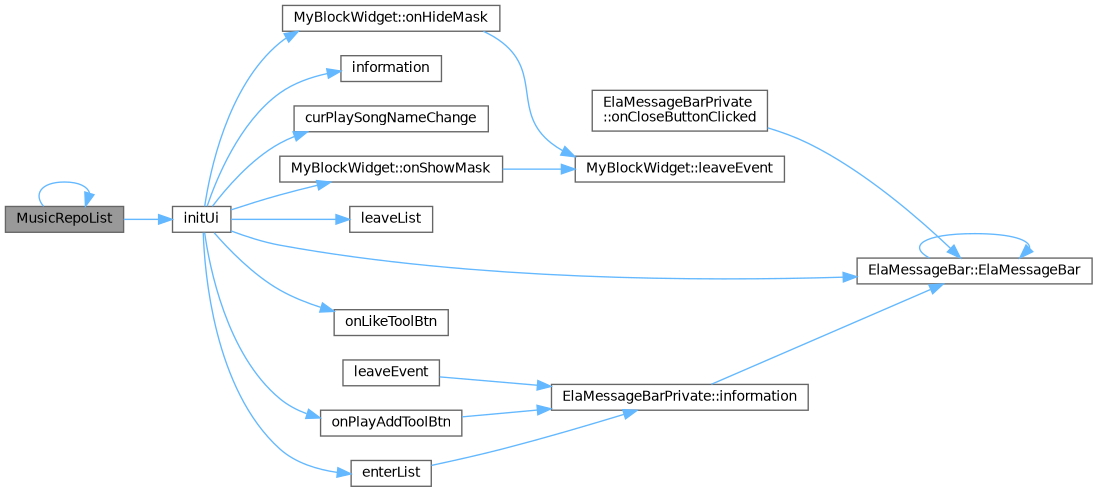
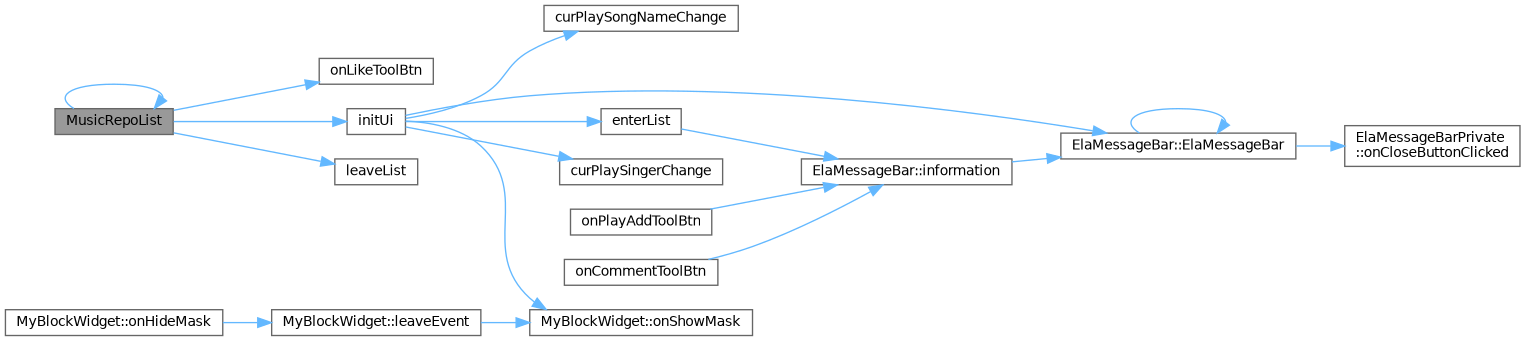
(391, 69) -> (641, 172)
(230, 114) -> none
(532, 169) -> (498, 323)
(866, 178) -> (1314, 146)
(283, 219) -> (247, 147)
(262, 278) -> (240, 98)
(234, 337) -> none
(391, 373) -> (641, 272)
(680, 397) -> (907, 172)
